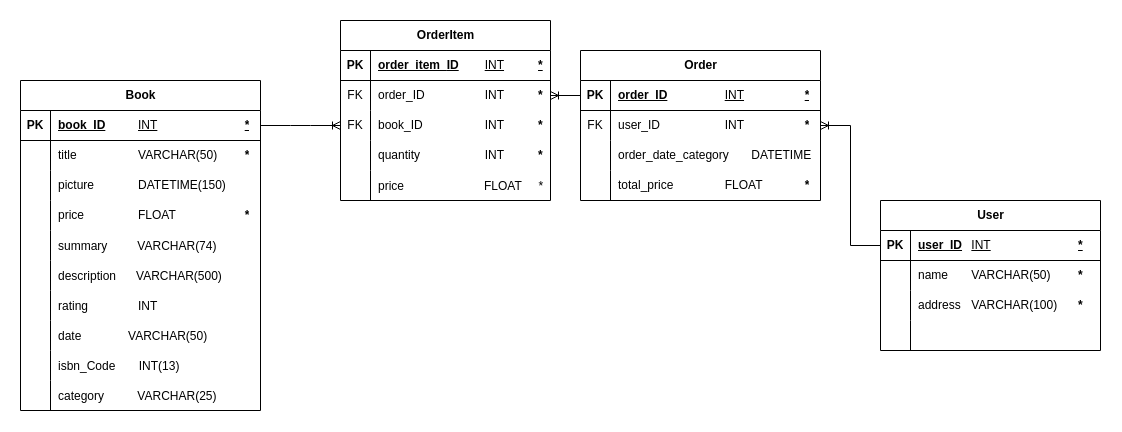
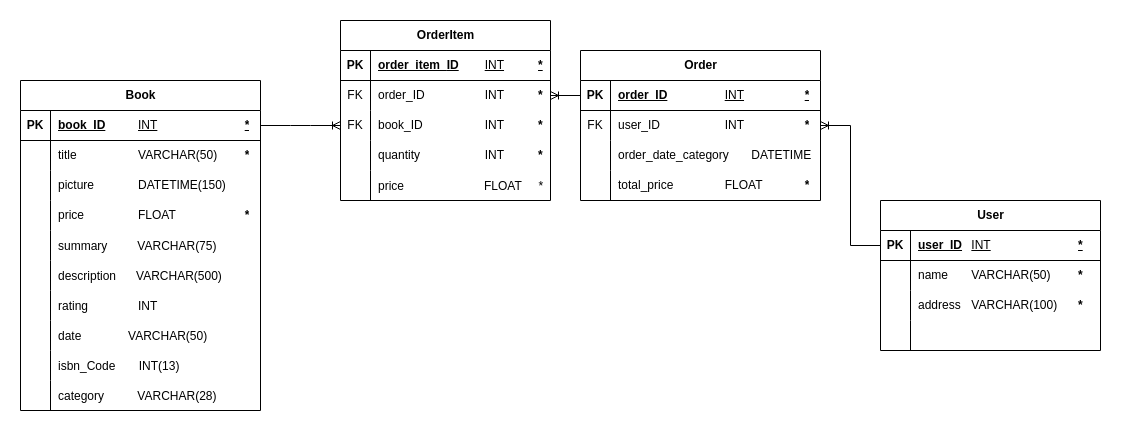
(149, 246) -> (149, 246)
(148, 396) -> (148, 396)
